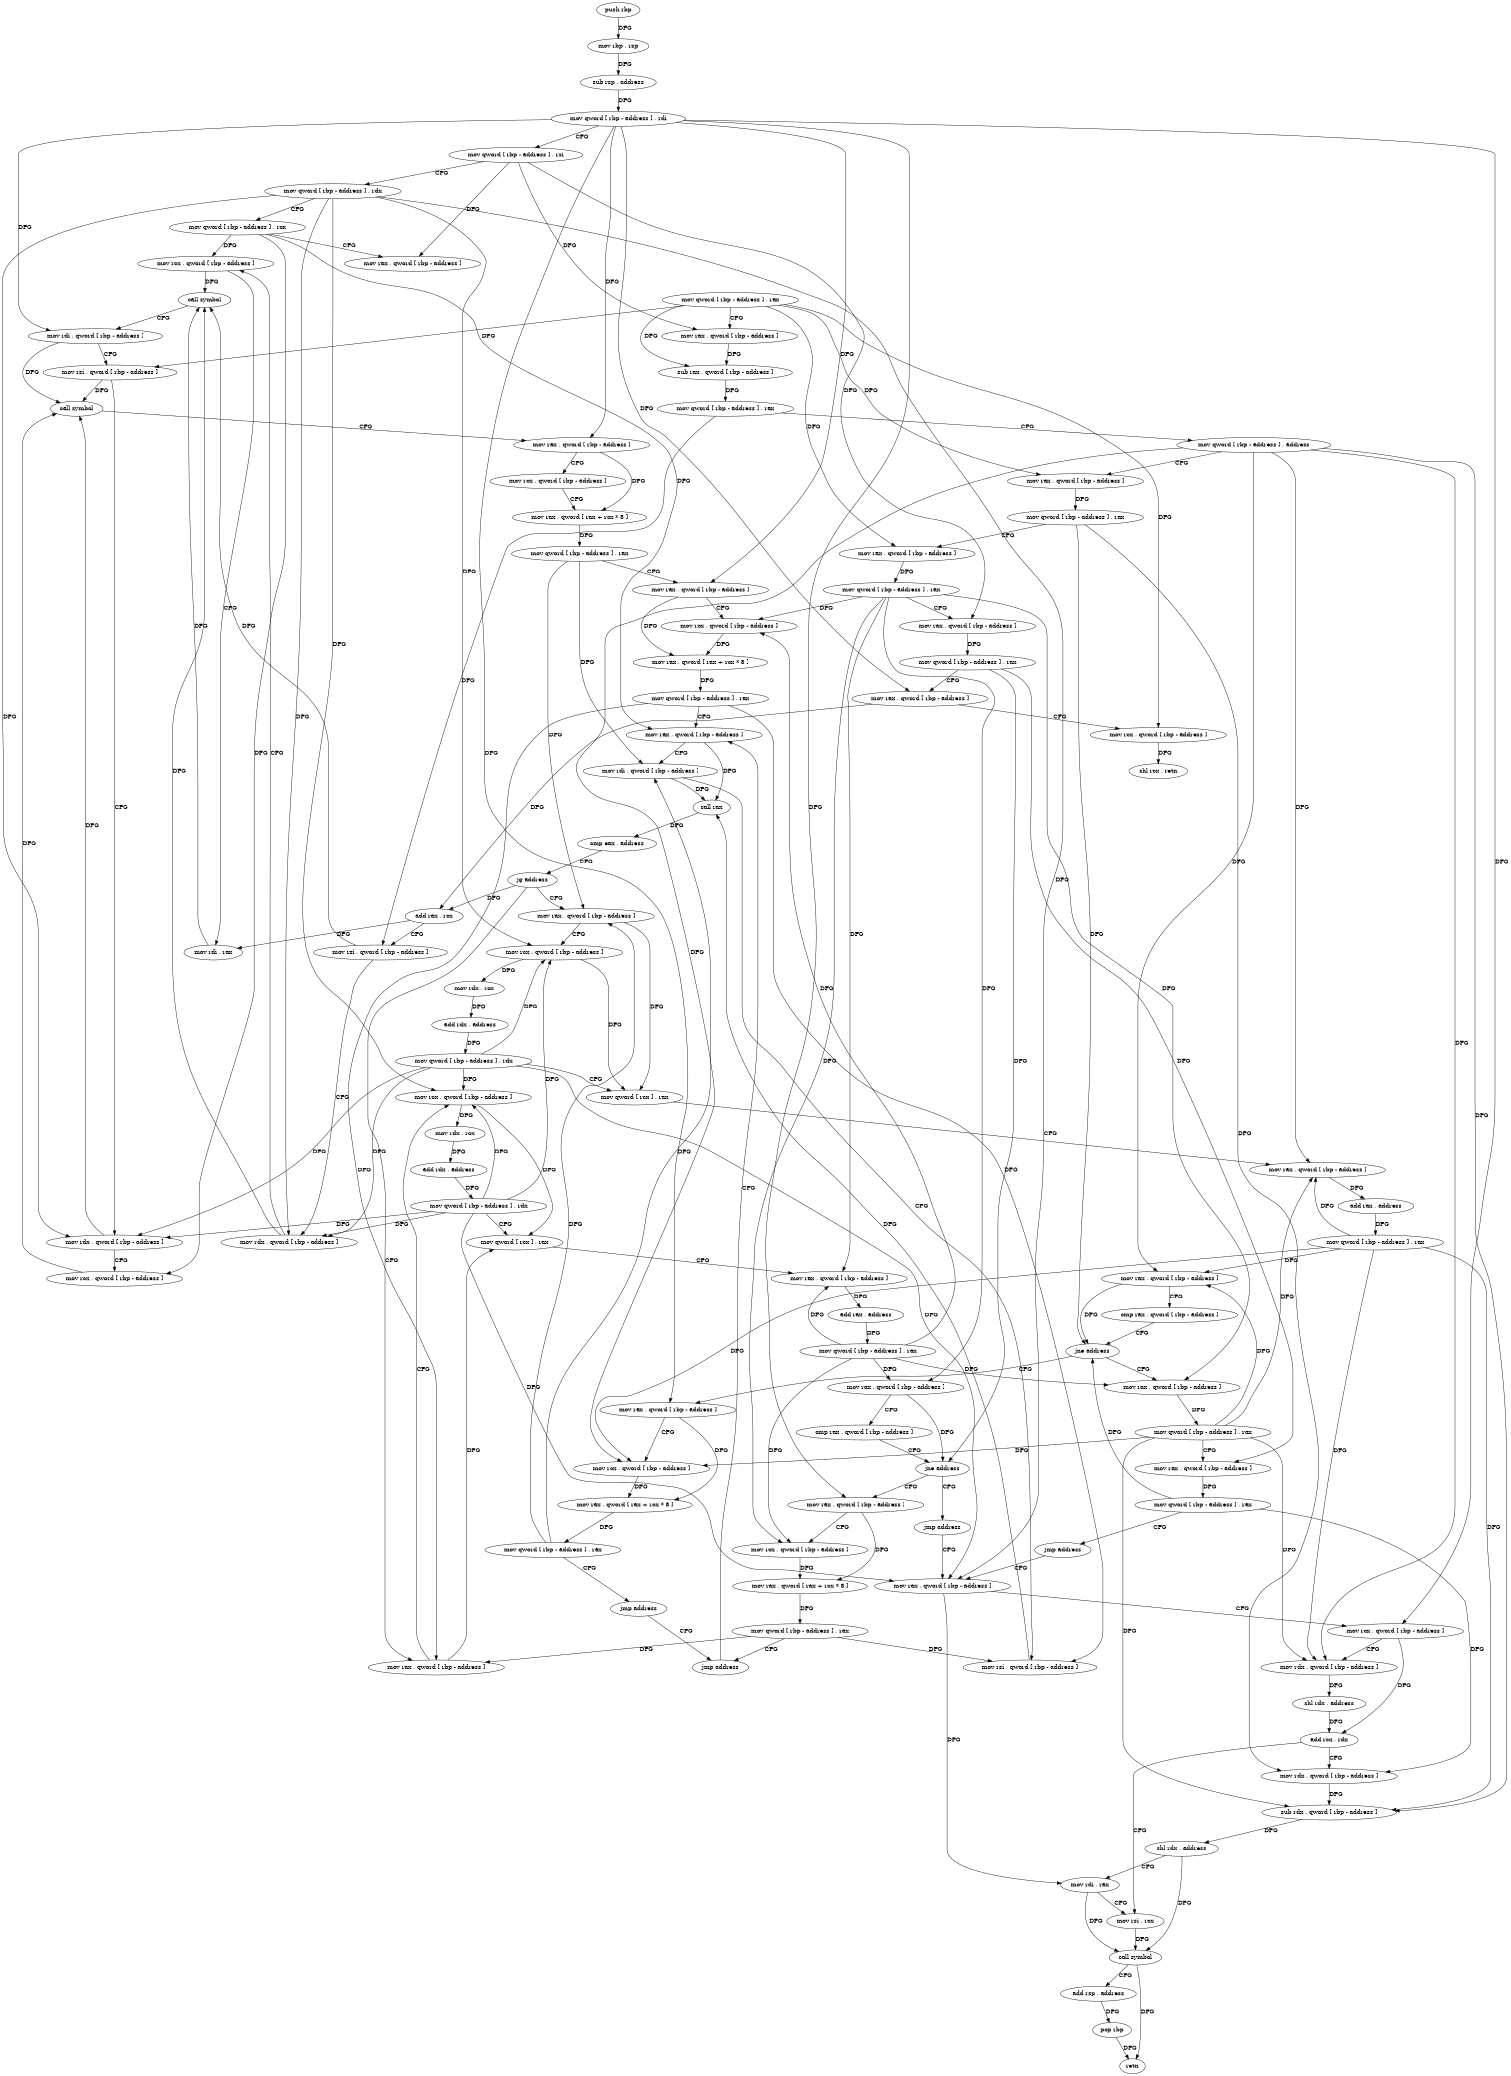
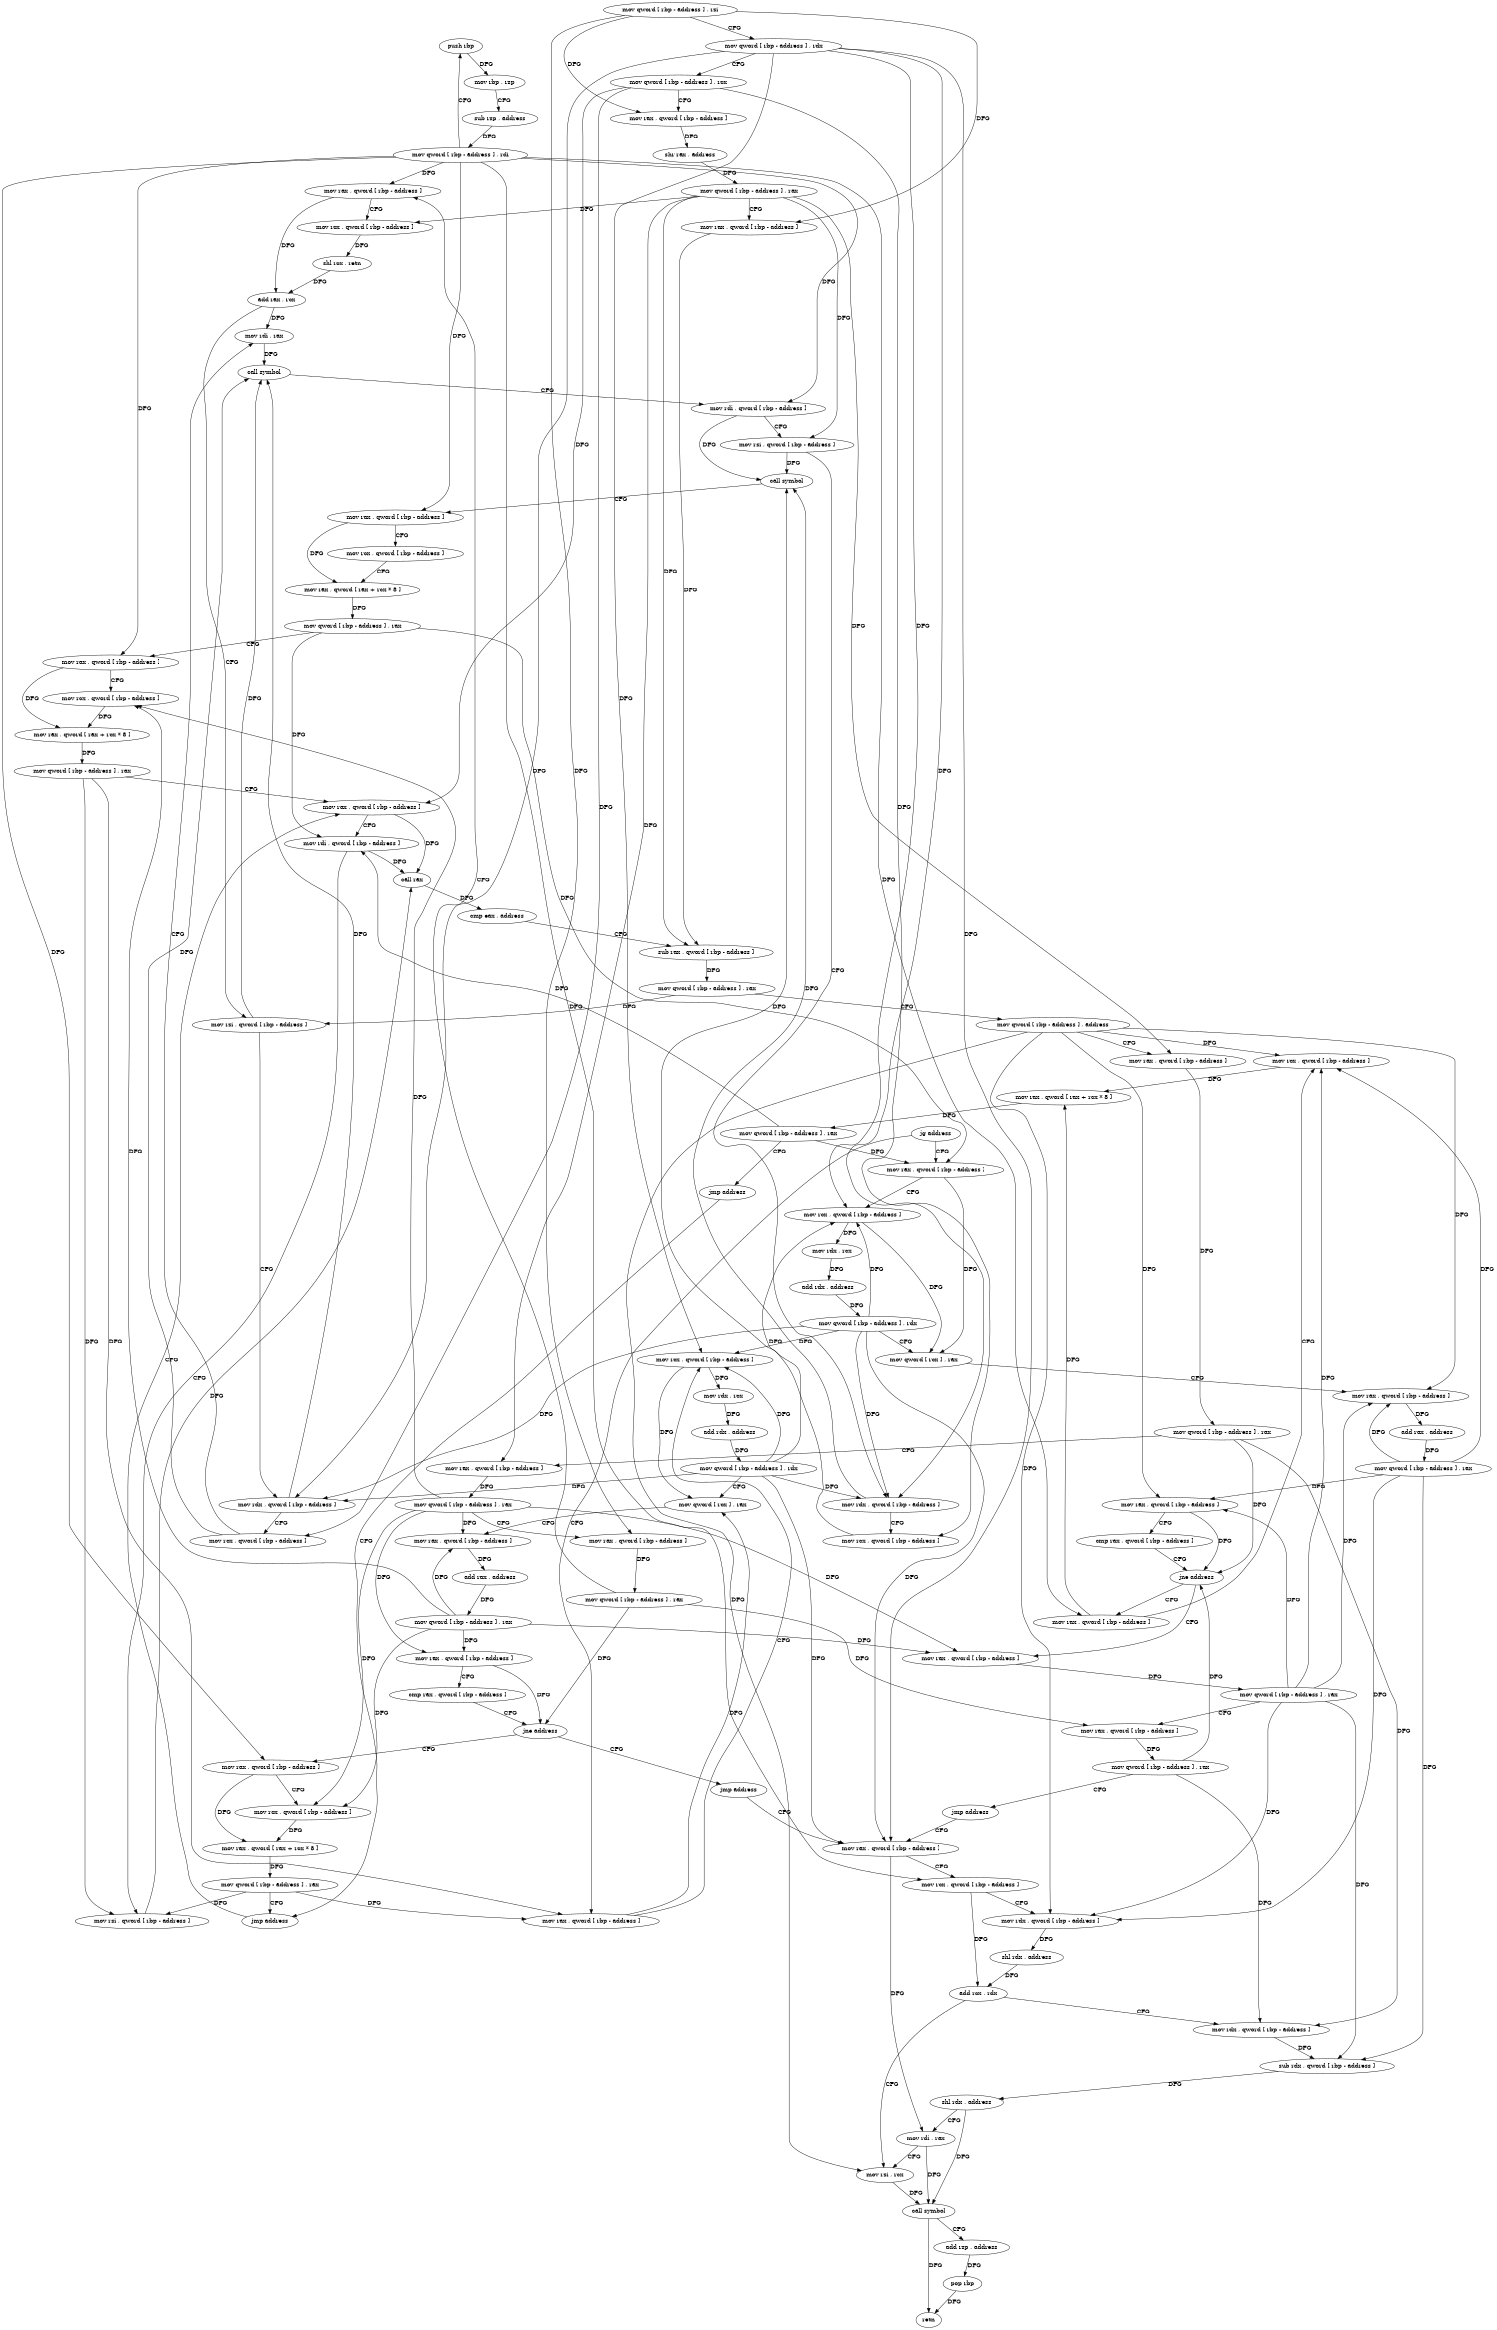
(625, 64) -> (504, 101)
(569, 136) -> (458, 103)
none -> (690, 155)
(576, 861) -> (593, 933)
(484, 896) -> (311, 281)
(1475, 1107) -> (666, 1515)
